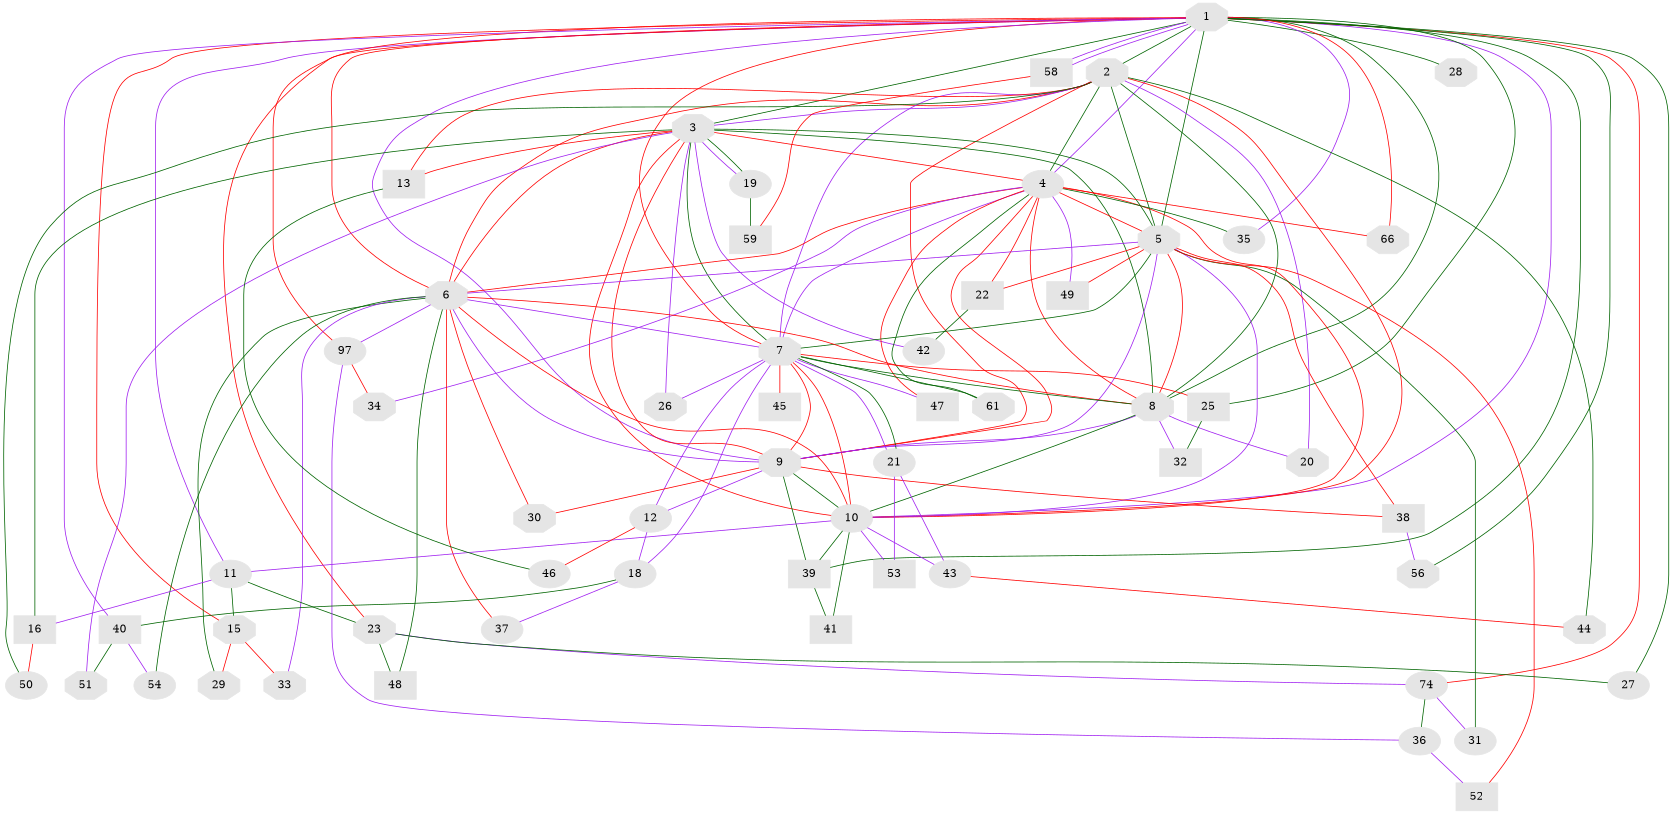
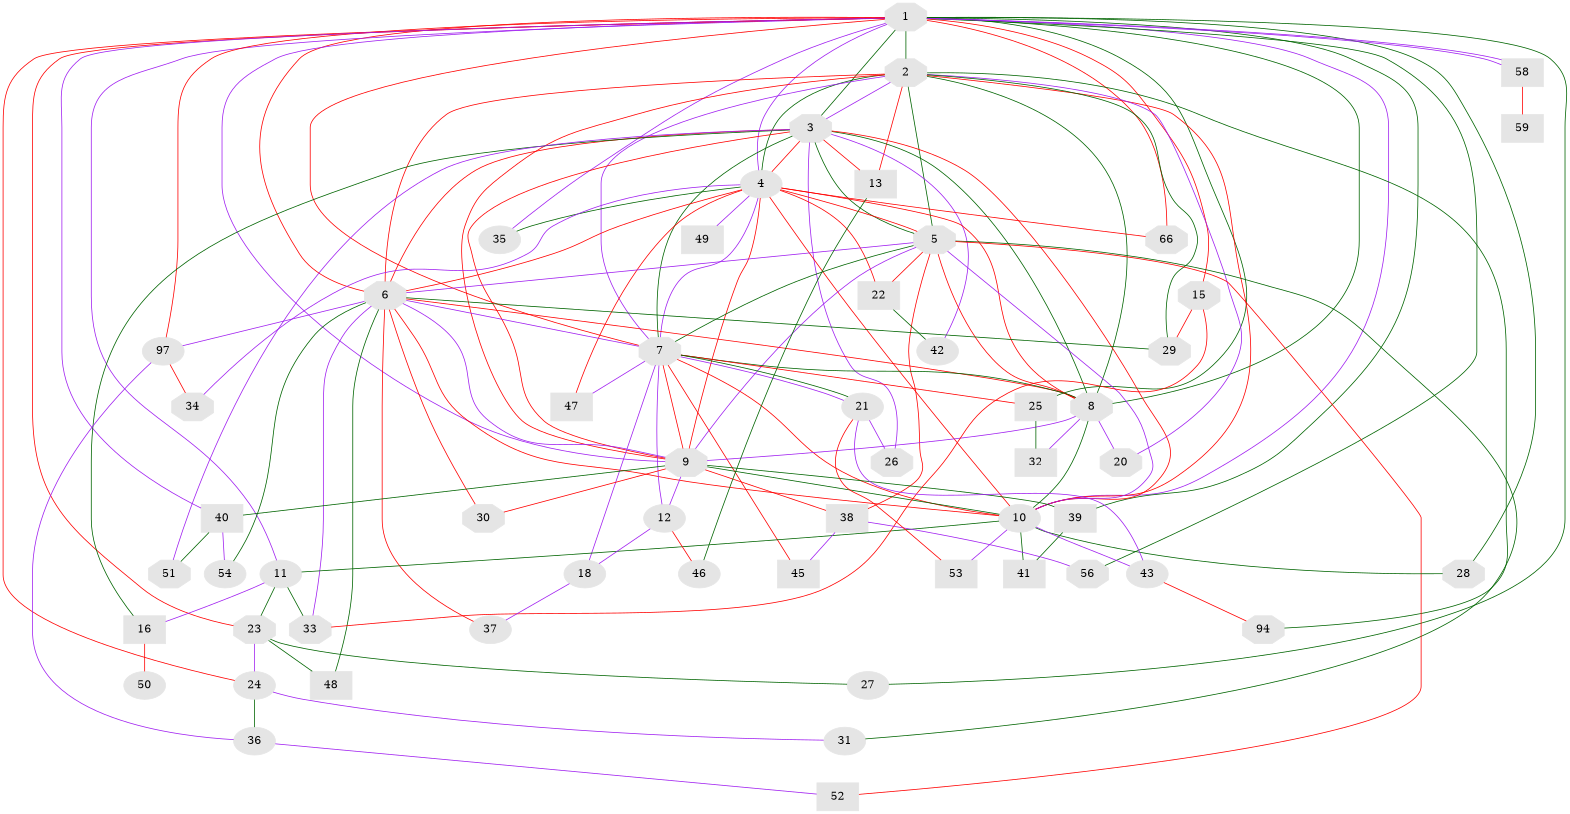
(371, 122) -> (1170, 194)
(1184, 123) -> none
(750, 184) -> none
(1116, 266) -> none
(723, 379) -> (877, 434)
(993, 407) -> none
(894, 522) -> (882, 510)
(831, 545) -> (1237, 565)
(541, 546) -> (651, 549)
none -> (823, 546)
(233, 602) -> (295, 602)
(379, 604) -> (454, 490)
(1584, 630) -> (1263, 630)
(1427, 685) -> (255, 685)
